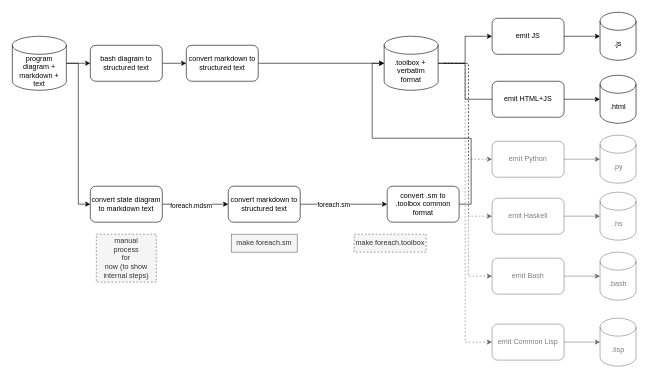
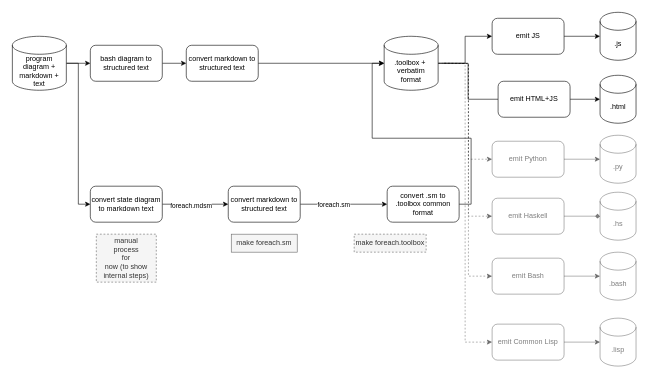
(528, 99) -> (534, 99)
(594, 216) -> (594, 216)
